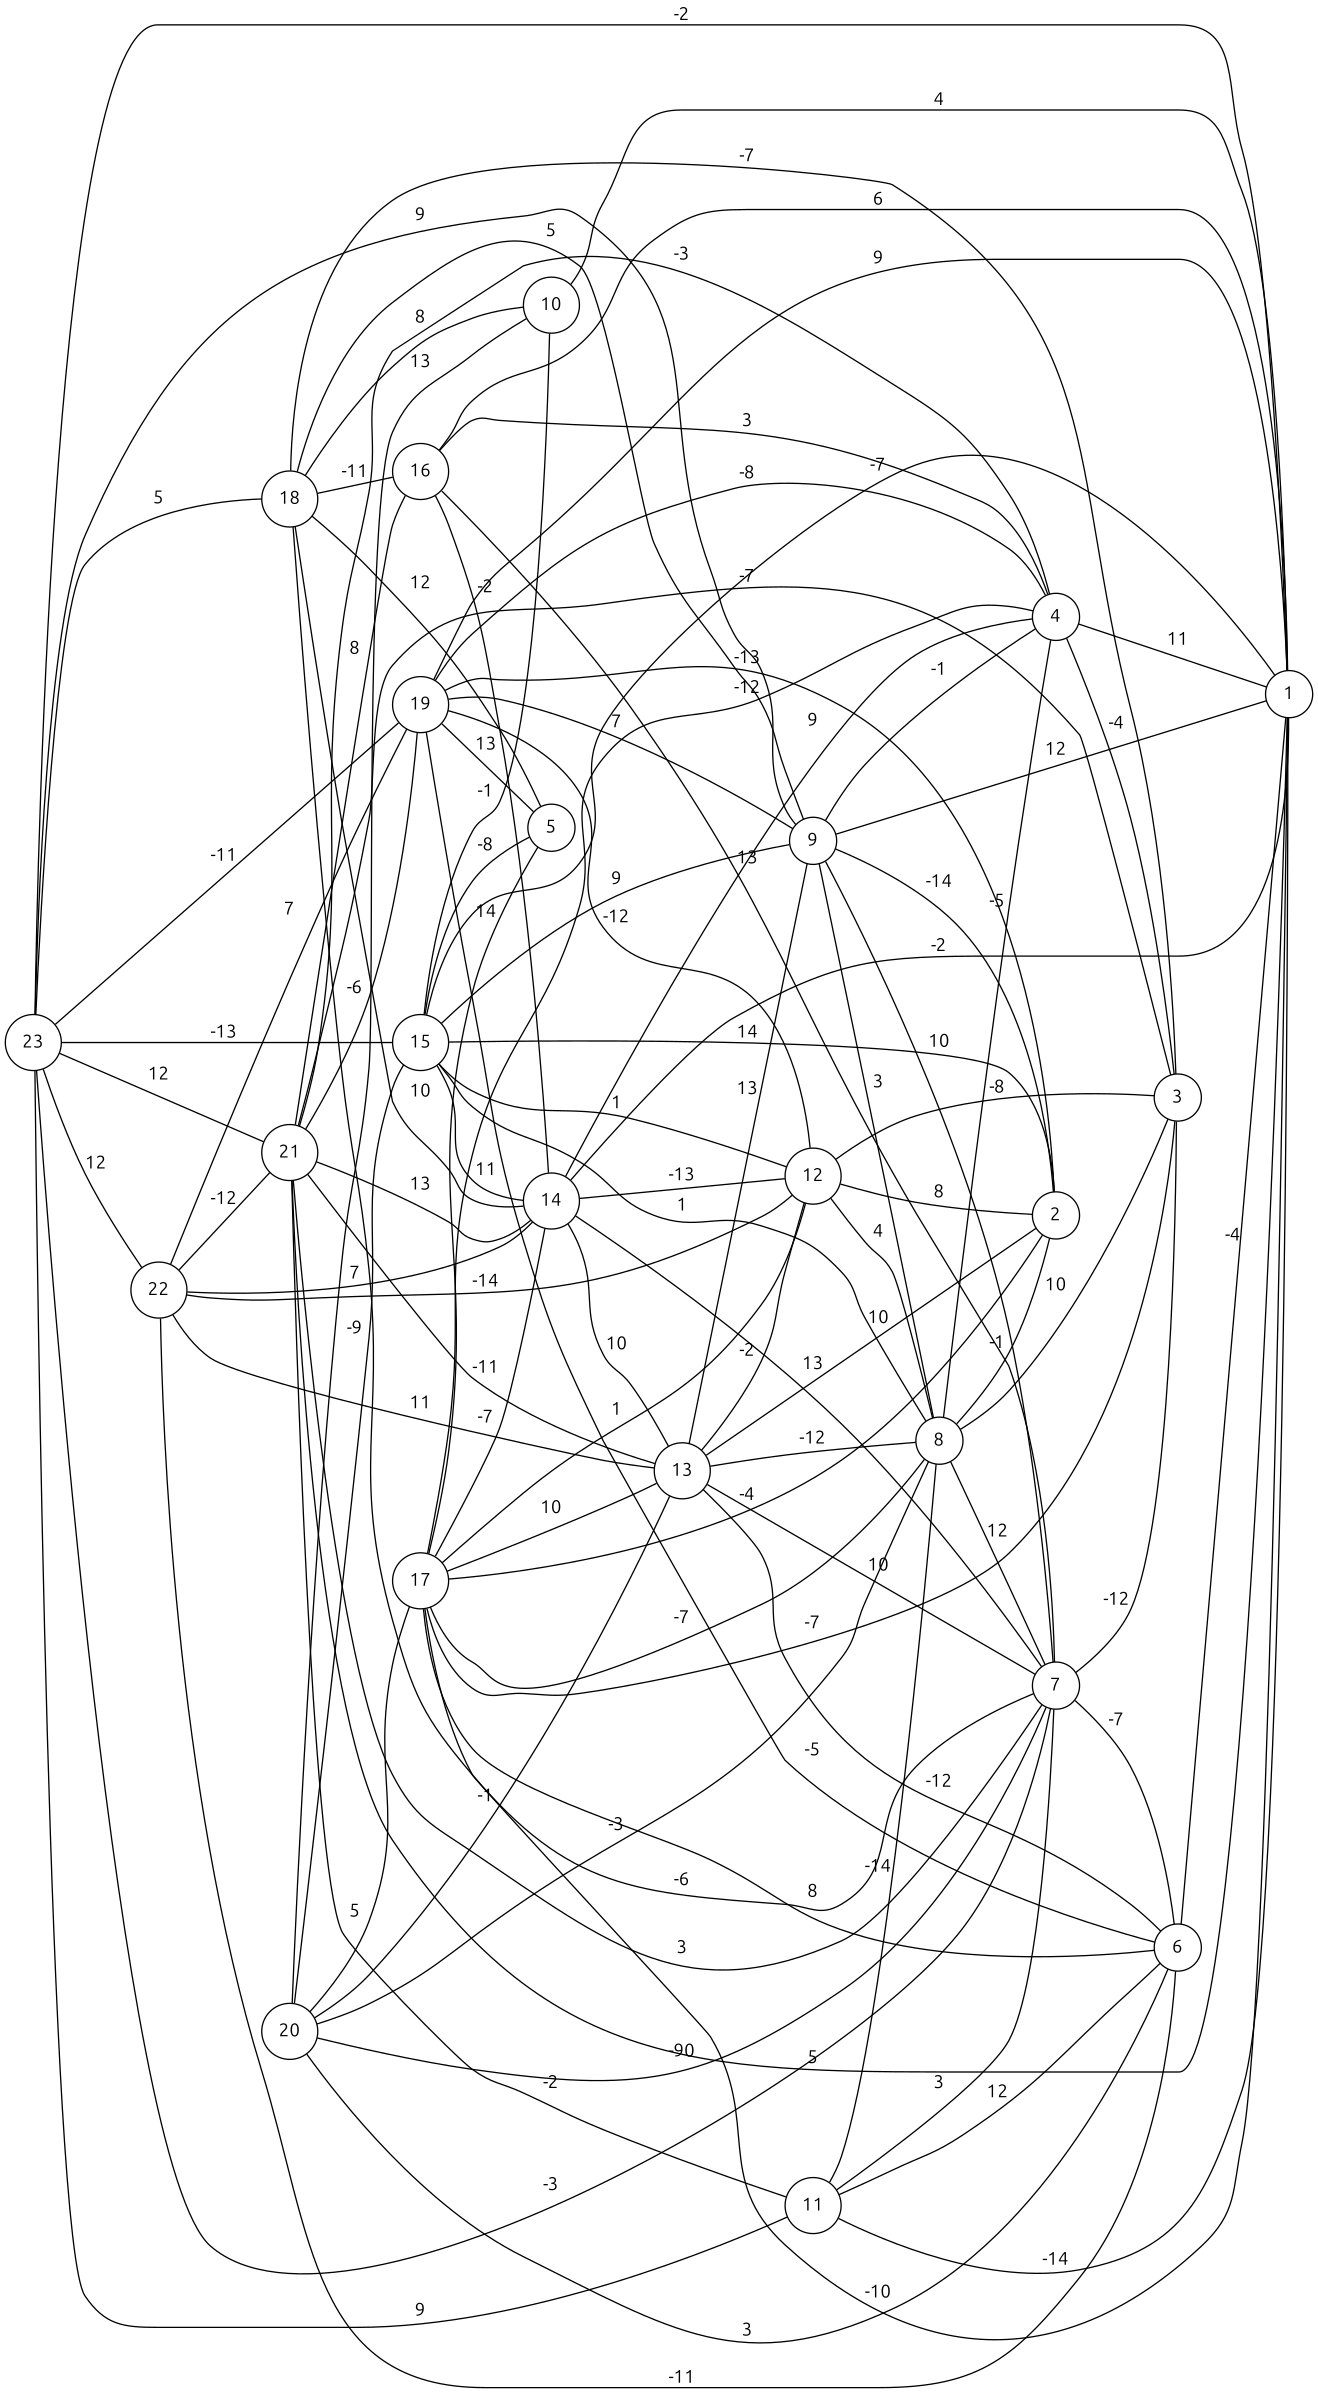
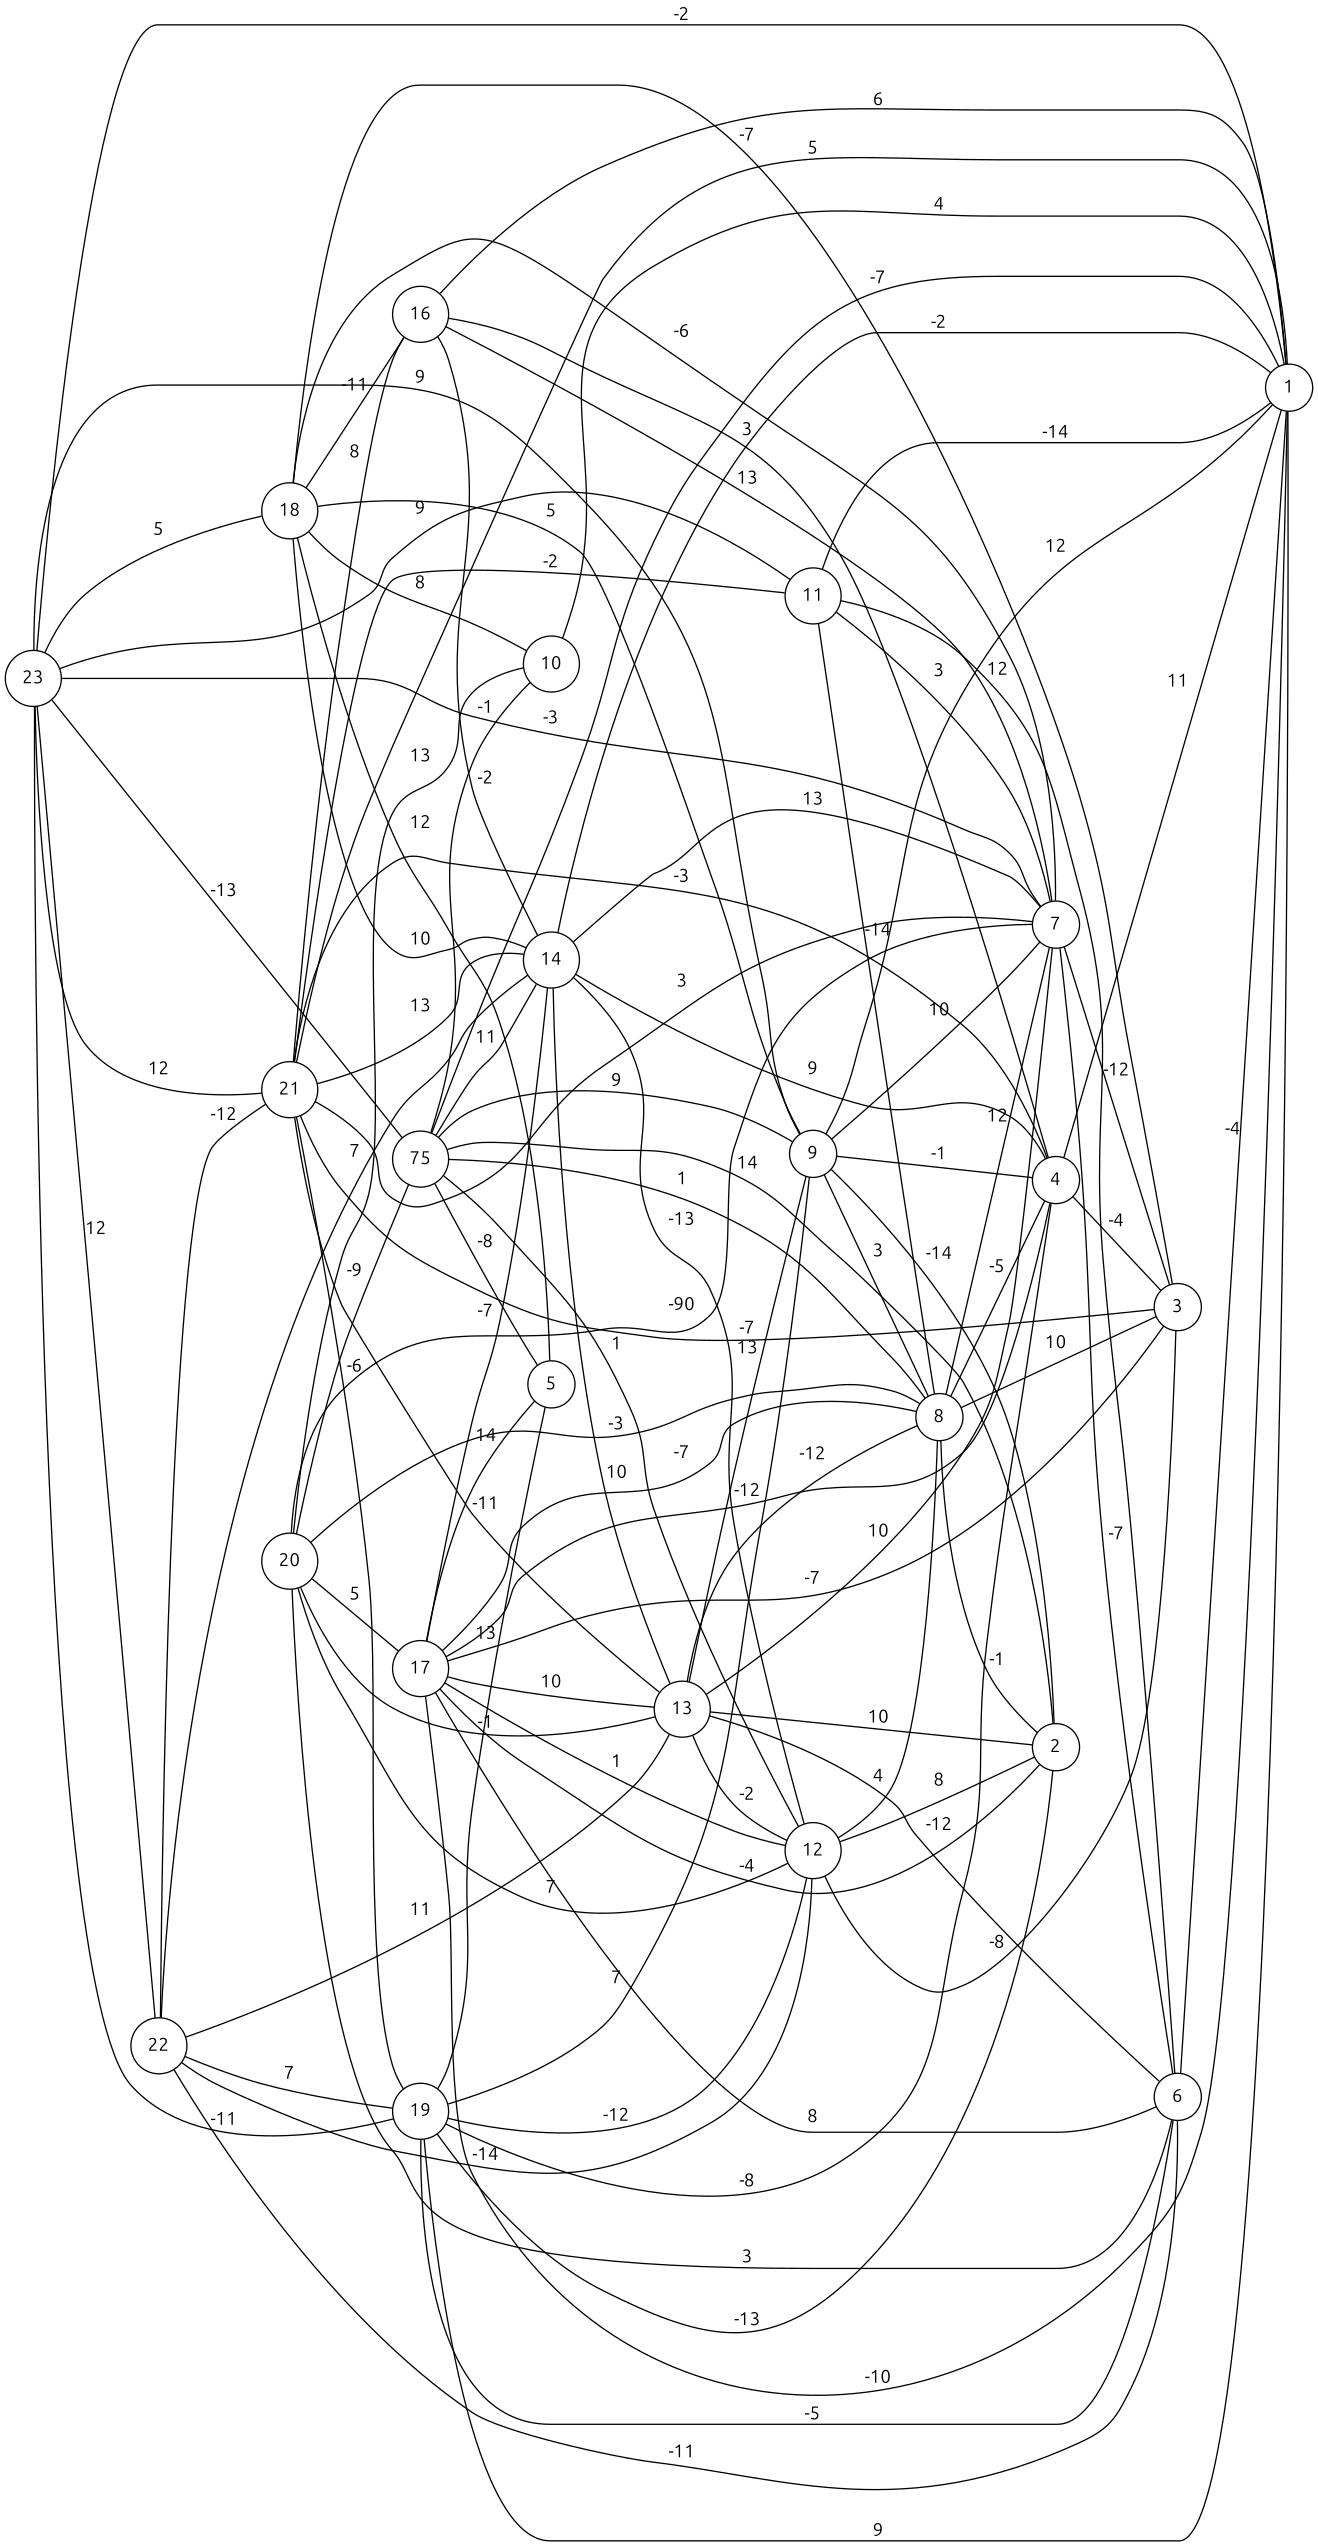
(421, 1043) -> (421, 1159)
none -> (457, 1860)
